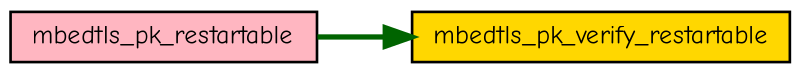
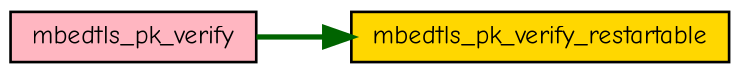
(164, 37) -> (133, 37)
